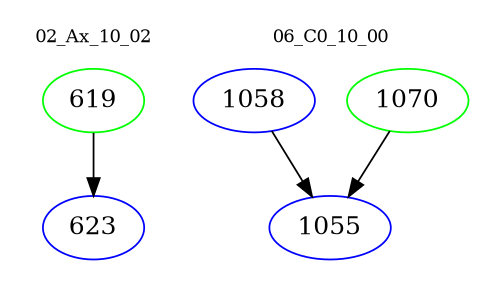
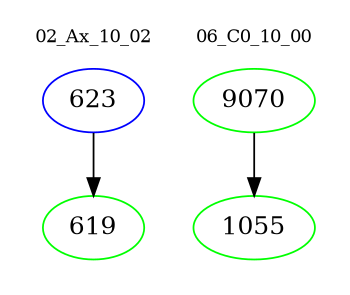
(254, 101) -> none
(408, 101) -> (254, 101)
(94, 156) -> (94, 156)
(330, 228) -> (254, 228)
